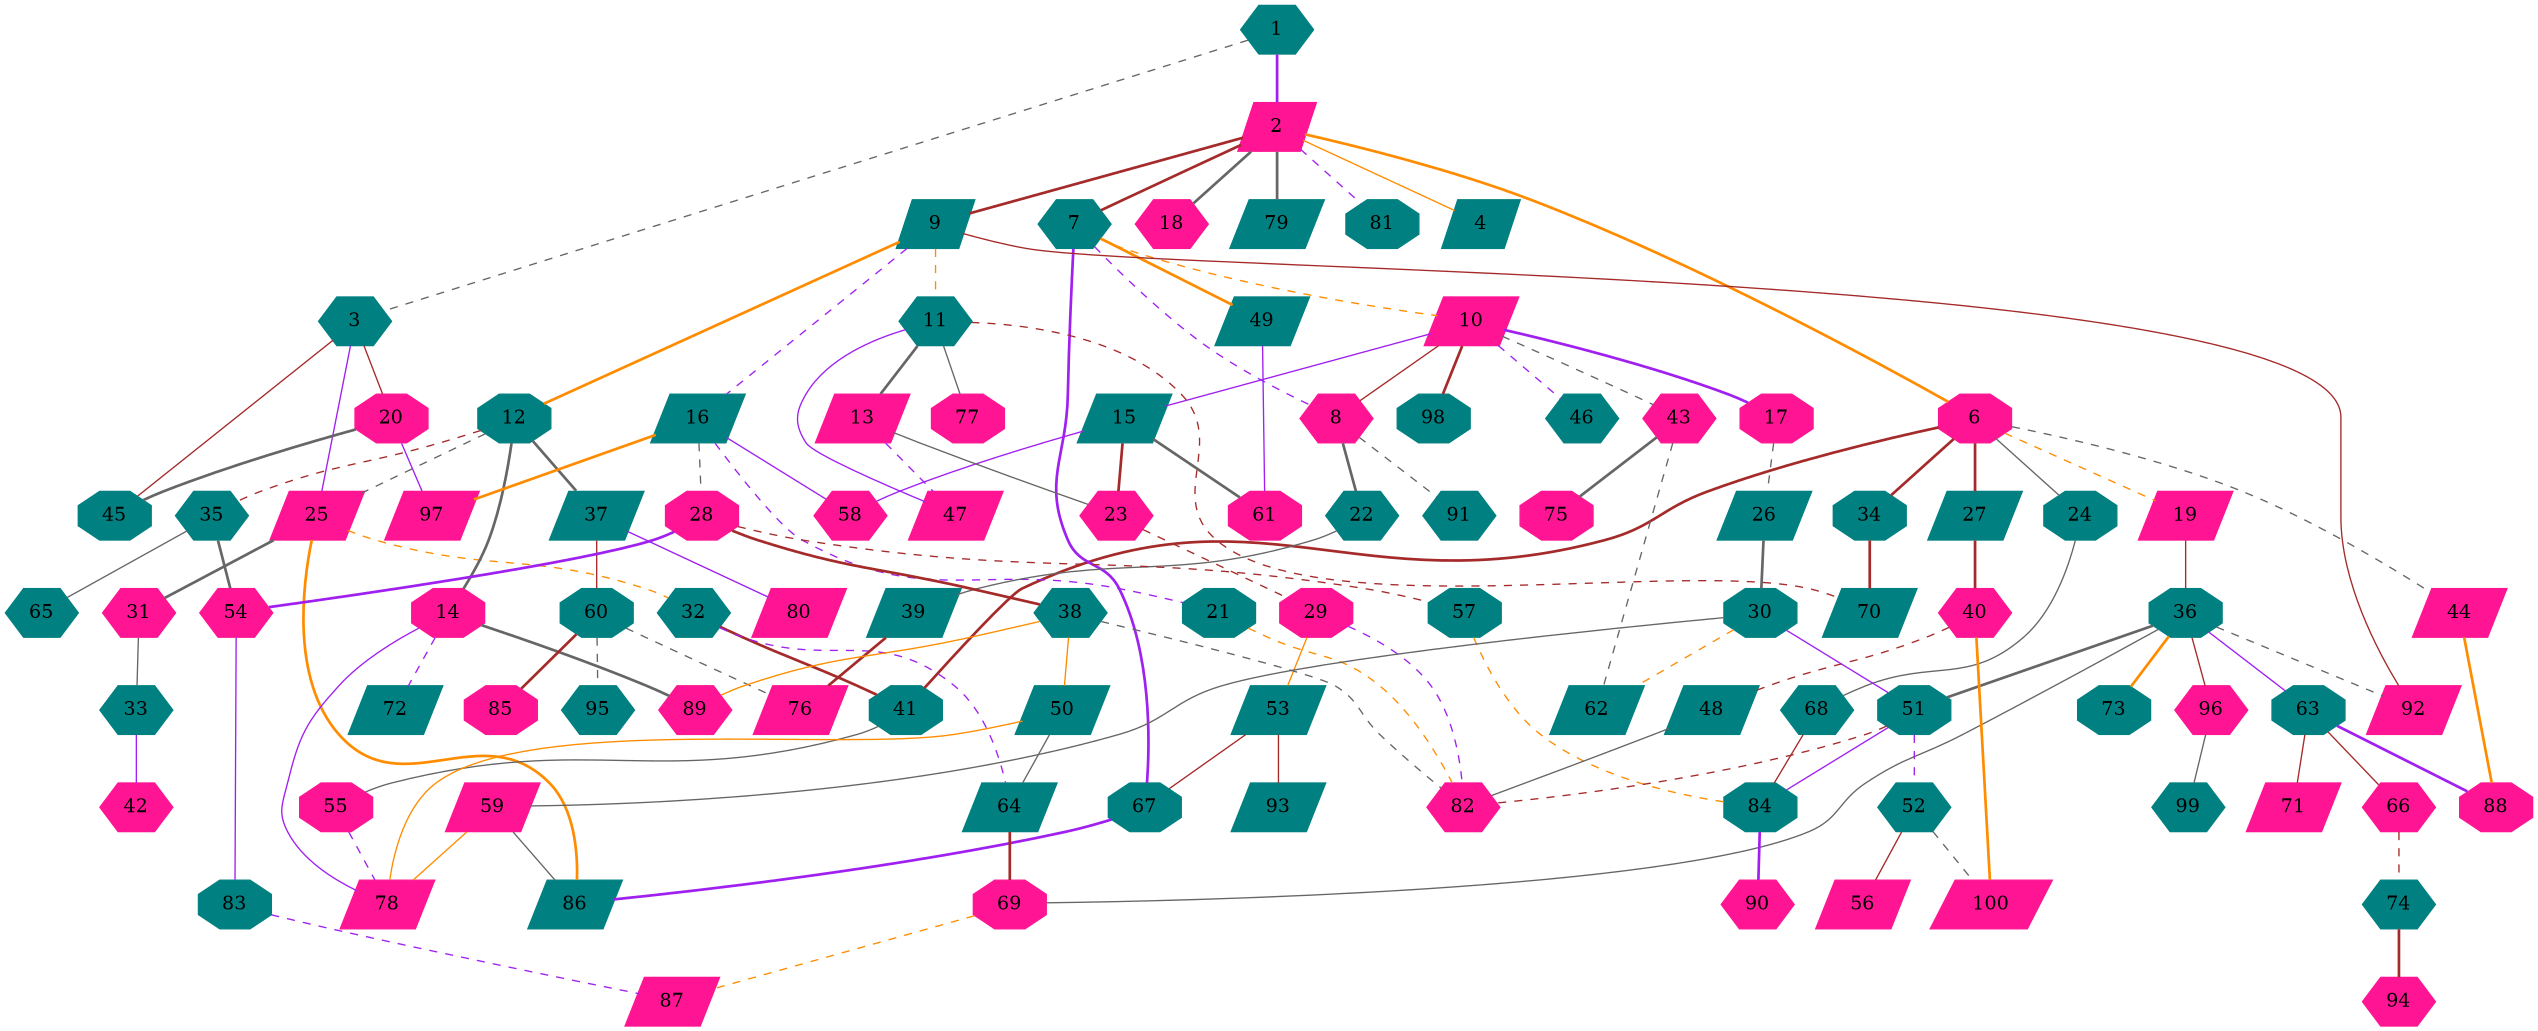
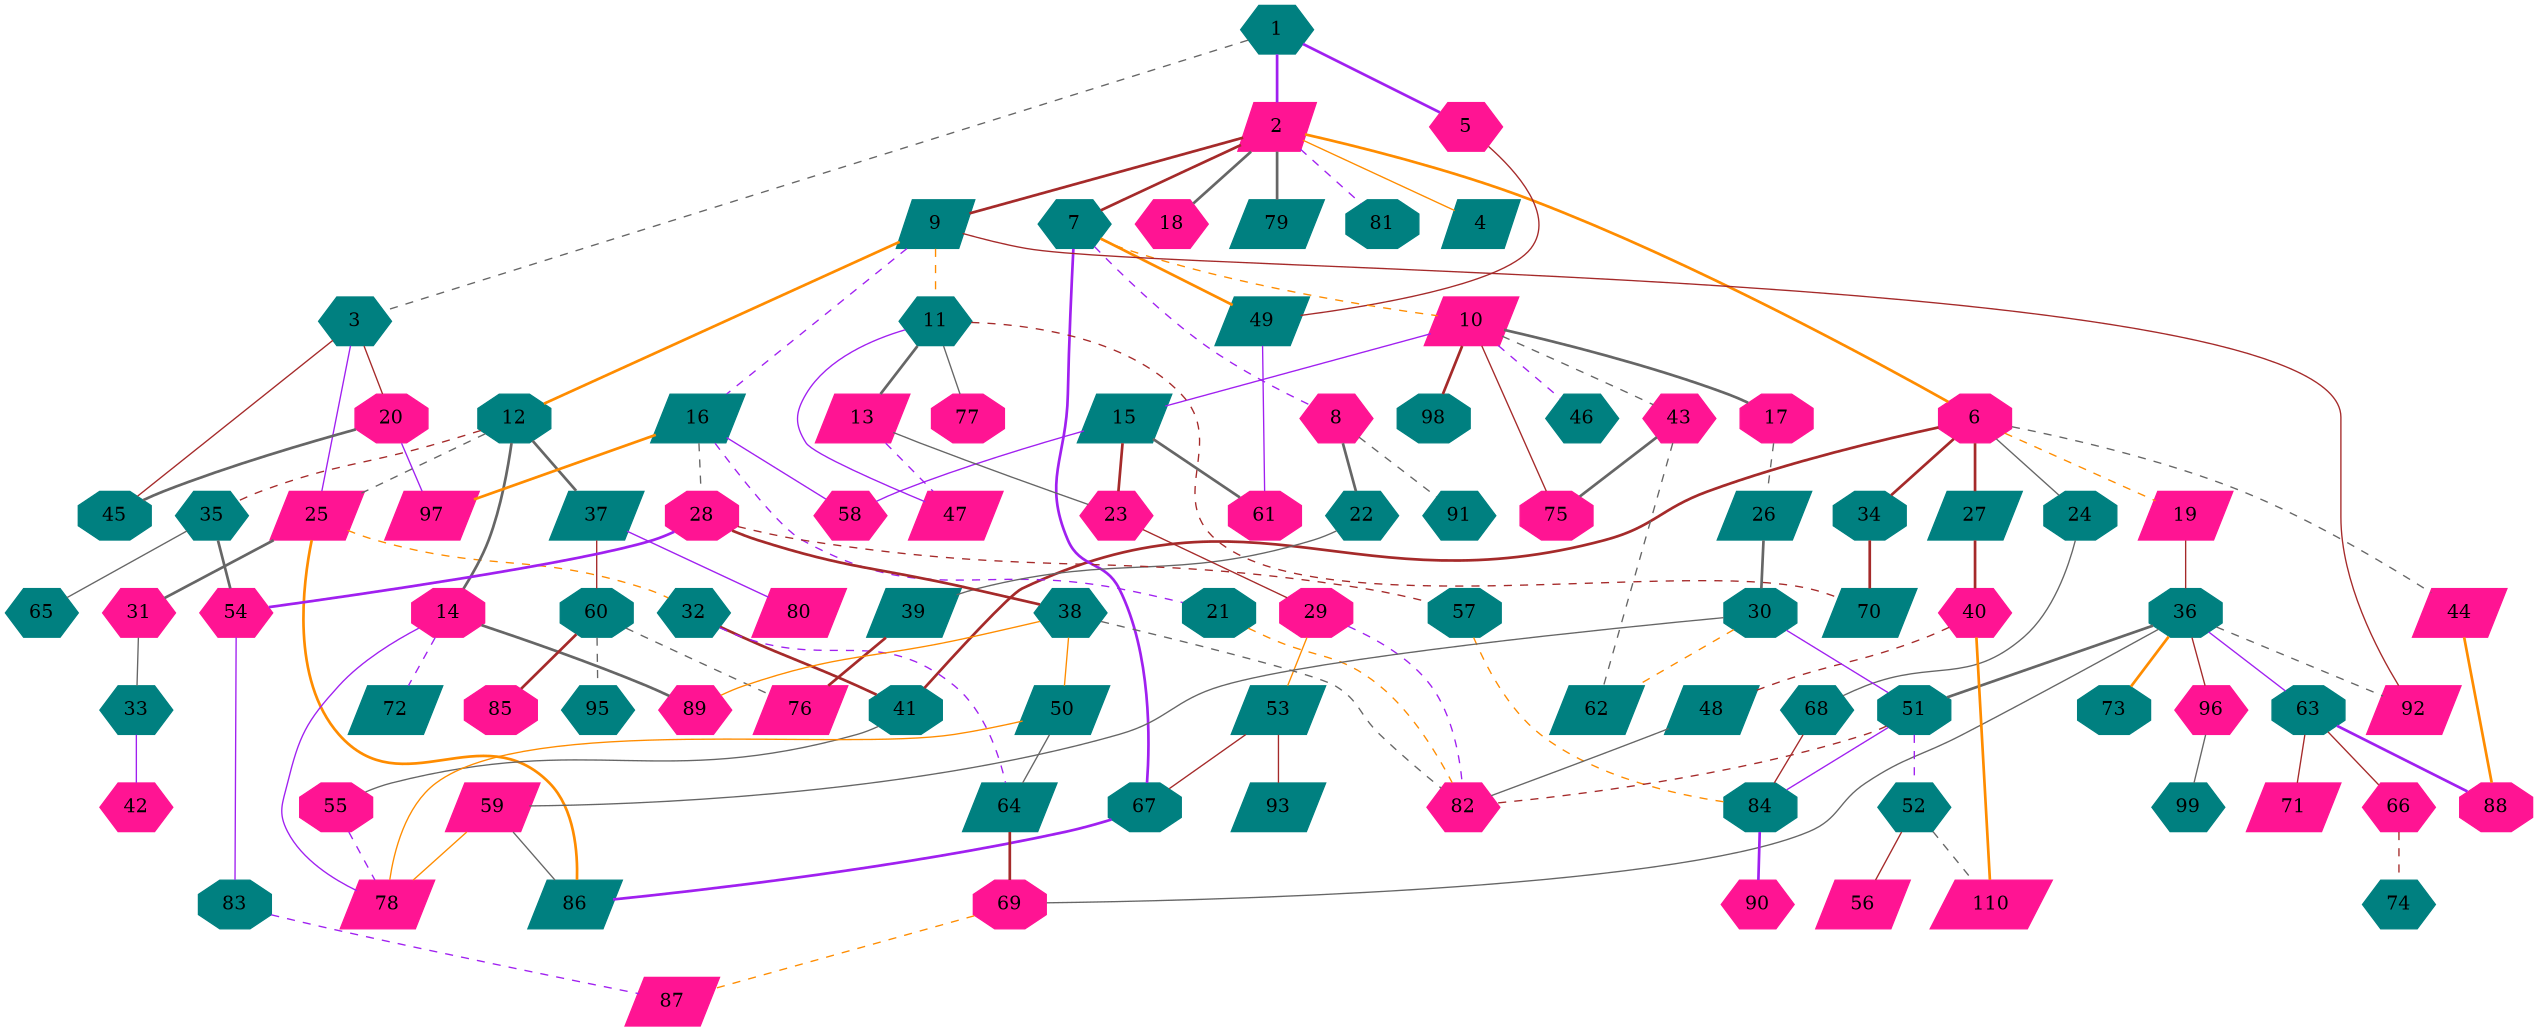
none -> (1466, 127)
(1628, 362) -> (1628, 362)
(1399, 373) -> (1514, 418)
(1193, 553) -> (1193, 553)
(1991, 905) -> (1991, 905)
(2399, 1002) -> none
